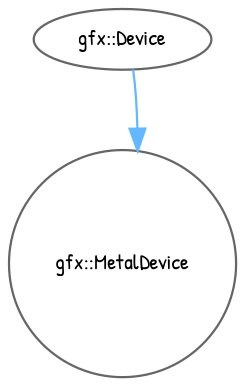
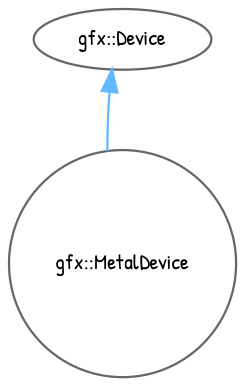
(136, 99) -> (108, 122)
